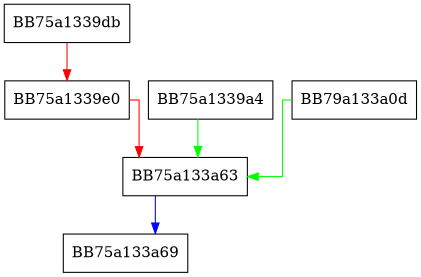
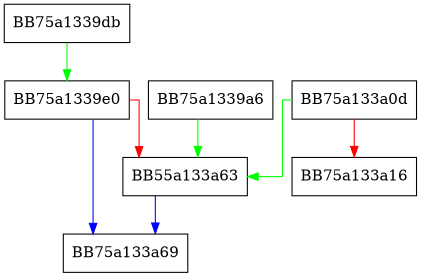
(67, 56) -> (67, 56)
(211, 100) -> (211, 100)
(354, 100) -> (354, 100)
none -> (93, 171)
(185, 177) -> (185, 177)
none -> (354, 177)
